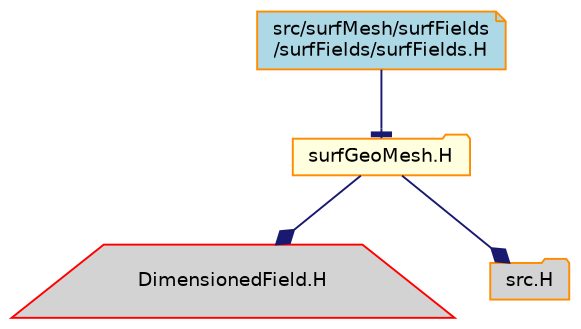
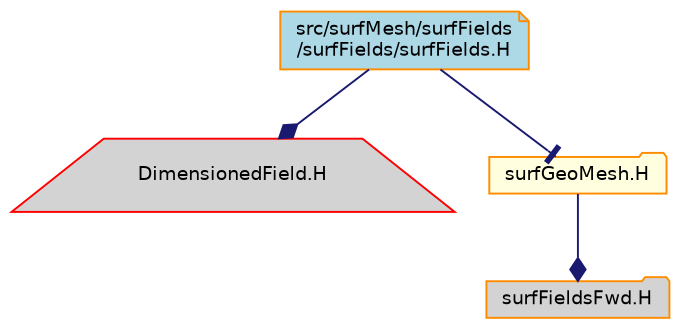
(328, 203) -> (333, 97)
(530, 281) -> (578, 300)
